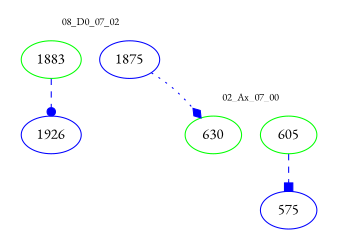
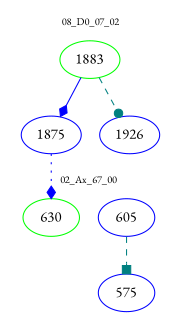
none -> (74, 91)
(51, 93) -> (108, 94)
(251, 98) -> (89, 180)
(289, 135) -> (127, 218)
(289, 167) -> (127, 250)
